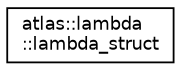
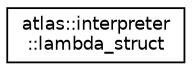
(90, 35) -> (96, 35)
